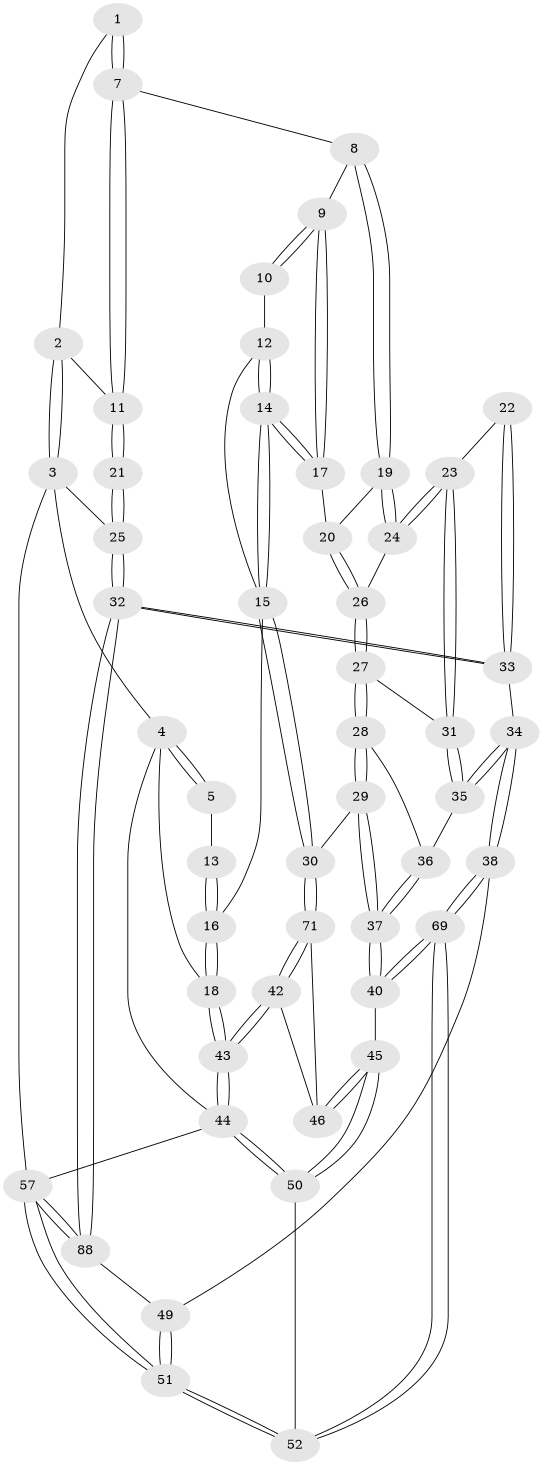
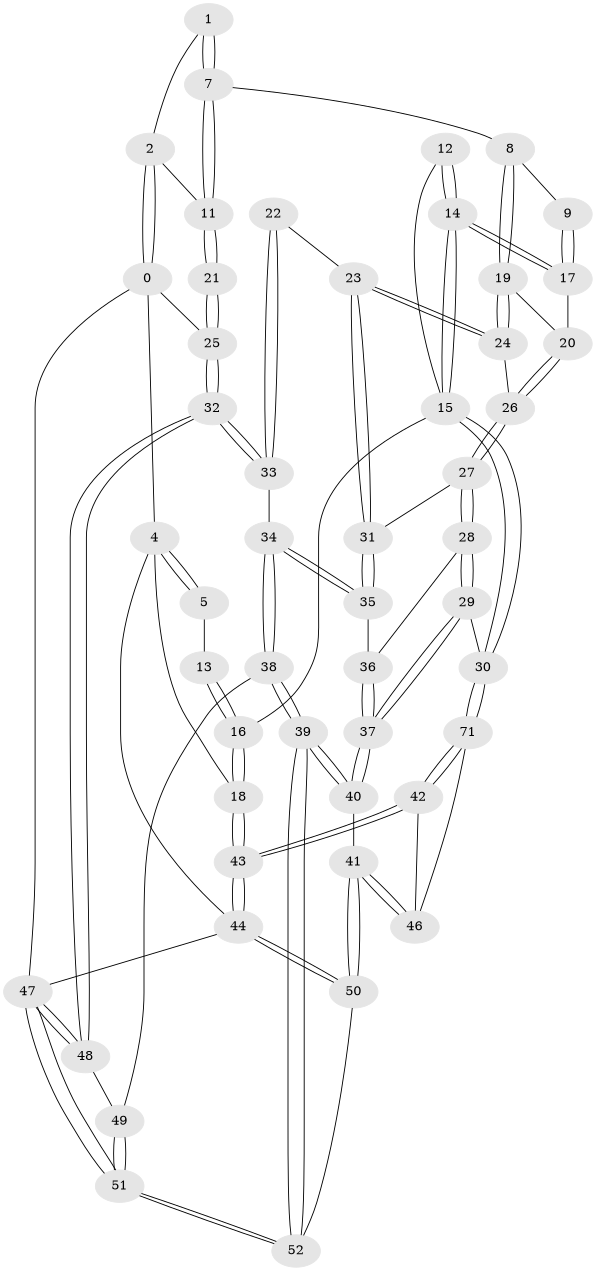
(265, 279) -> none
(53, 473) -> (148, 279)
(440, 927) -> (303, 733)
(375, 1057) -> (354, 862)
(28, 1186) -> (28, 992)
(85, 1251) -> (85, 1057)
